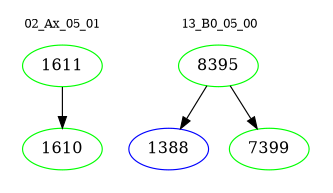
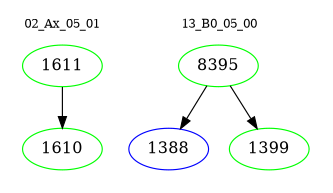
(269, 149) -> (269, 149)
